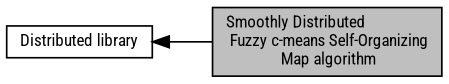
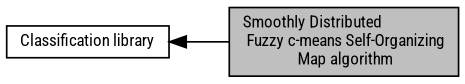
(79, 42) -> (88, 42)
